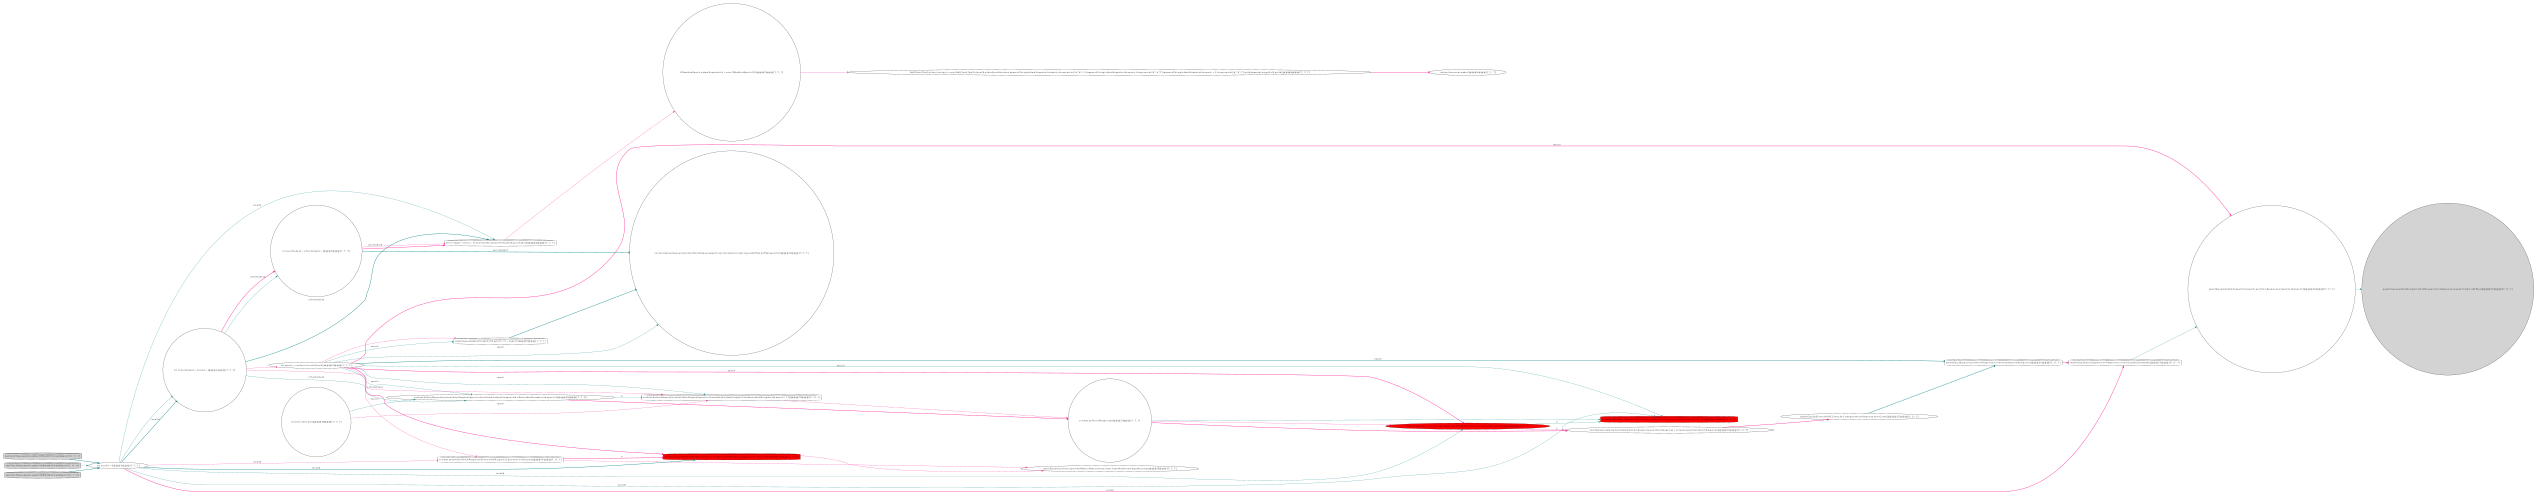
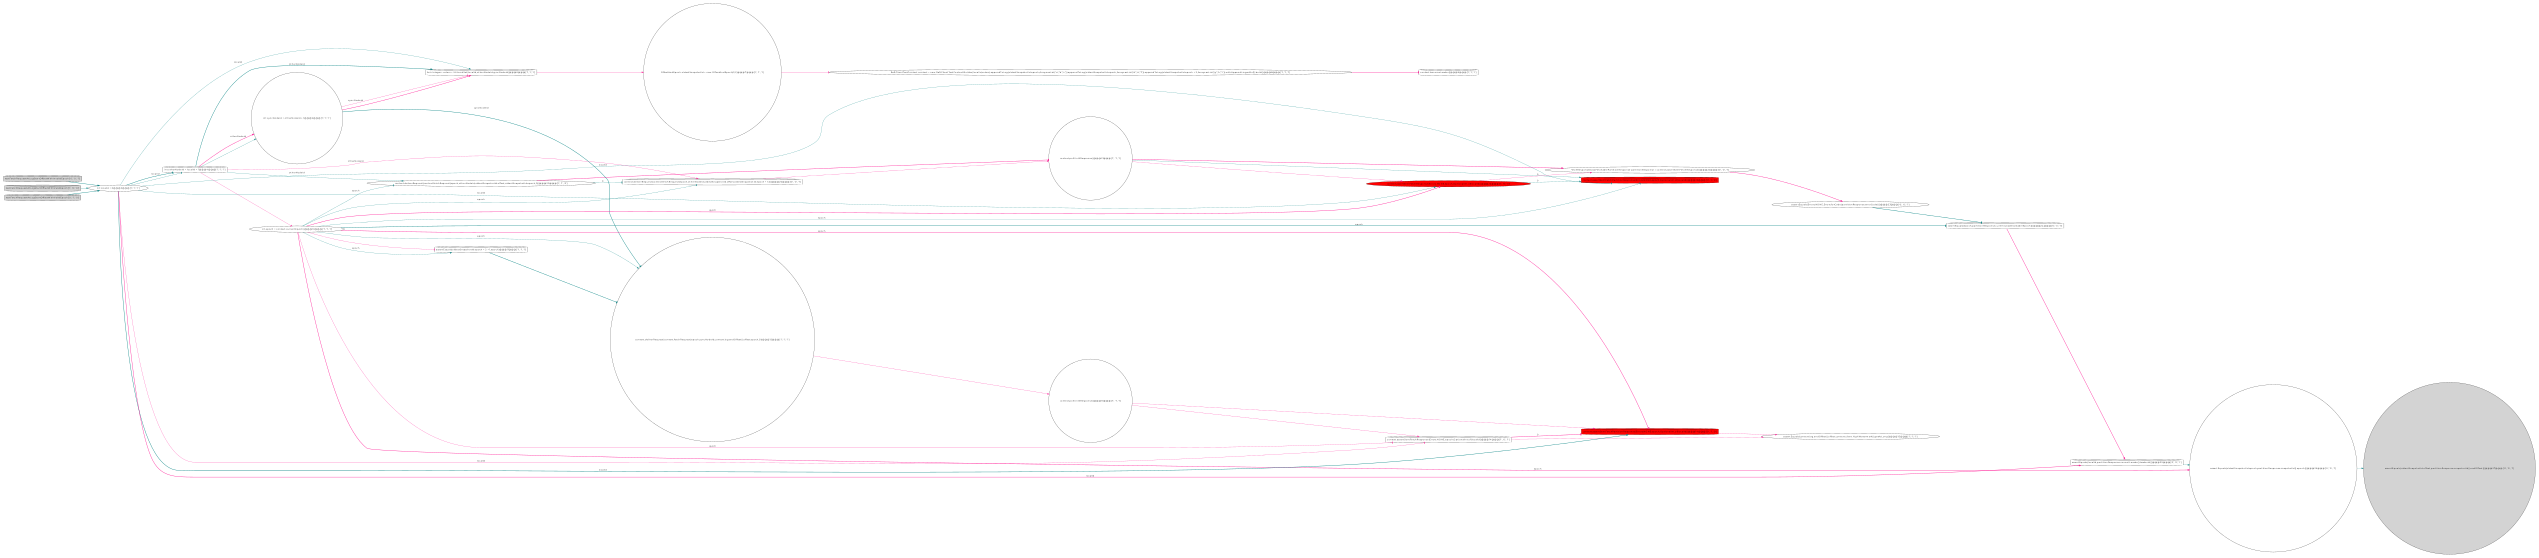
(1468, 72) -> (1448, 72)
(205, 370) -> (195, 170)
none -> (1090, 401)
(316, 422) -> none
